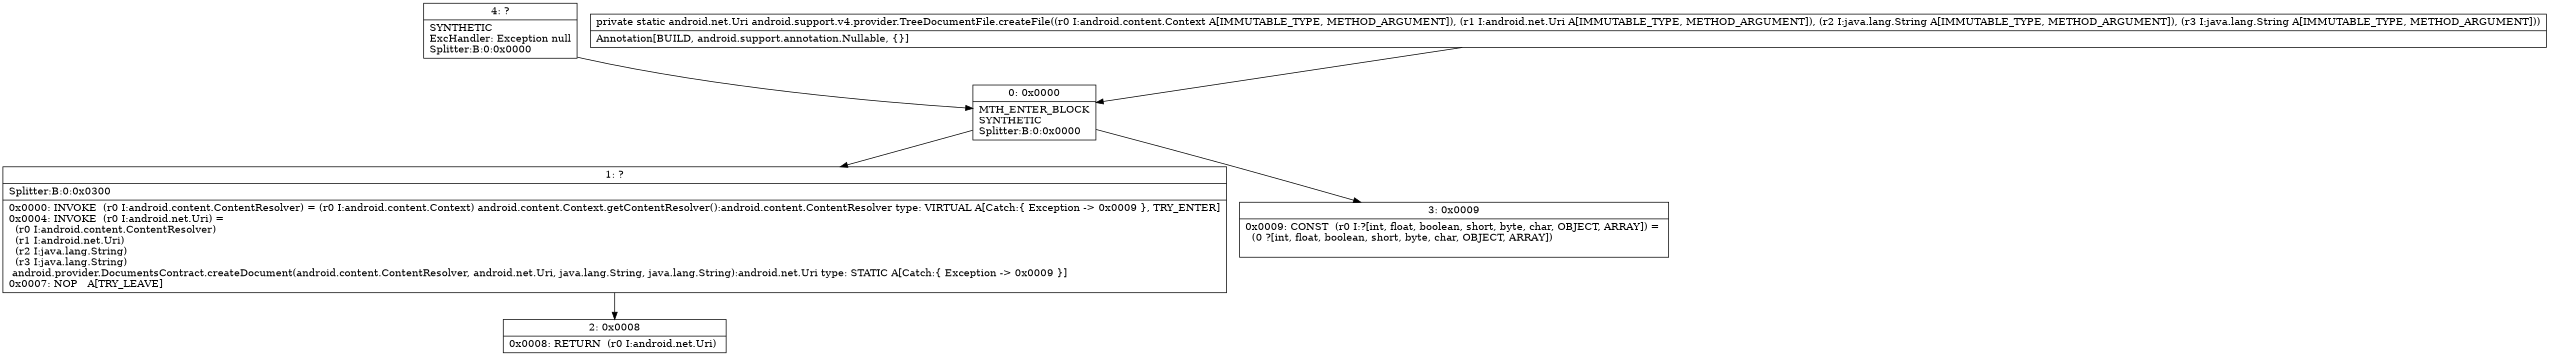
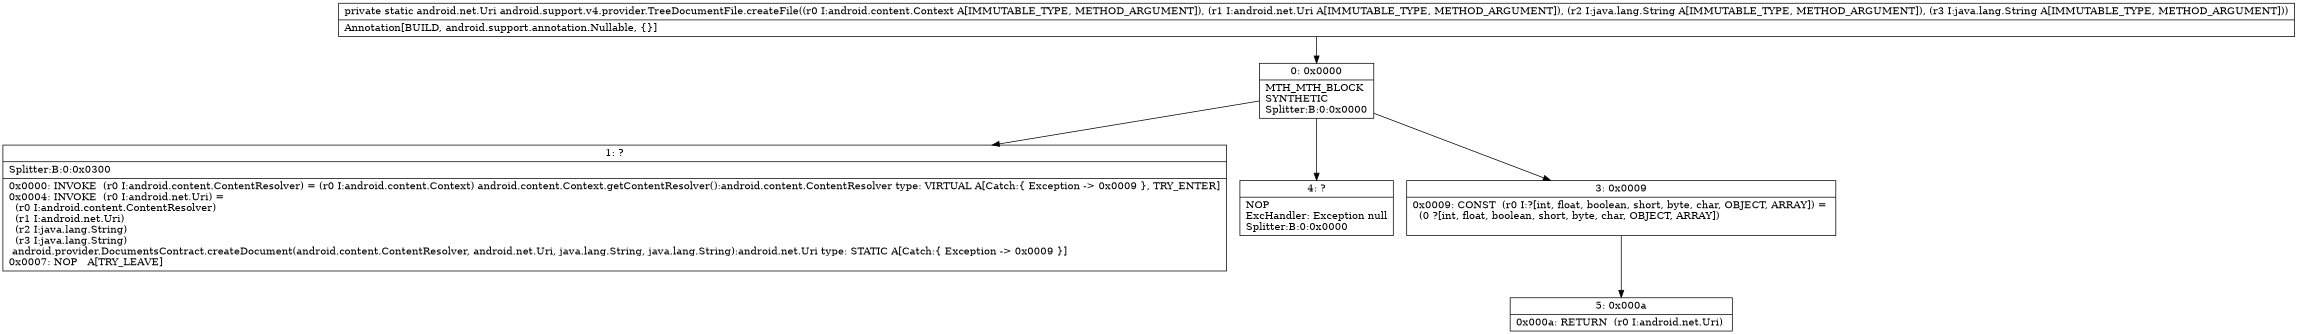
(461, 28) -> (1258, 205)
(770, 89) -> (1317, 146)
(1034, 110) -> (1314, 88)
none -> (1621, 314)
(615, 336) -> none
